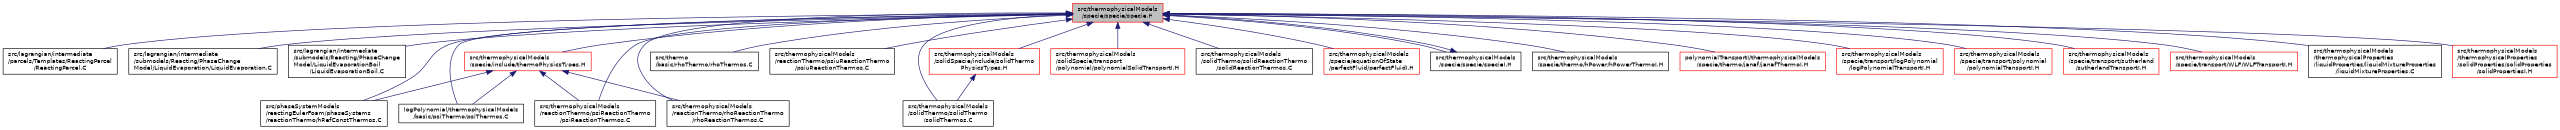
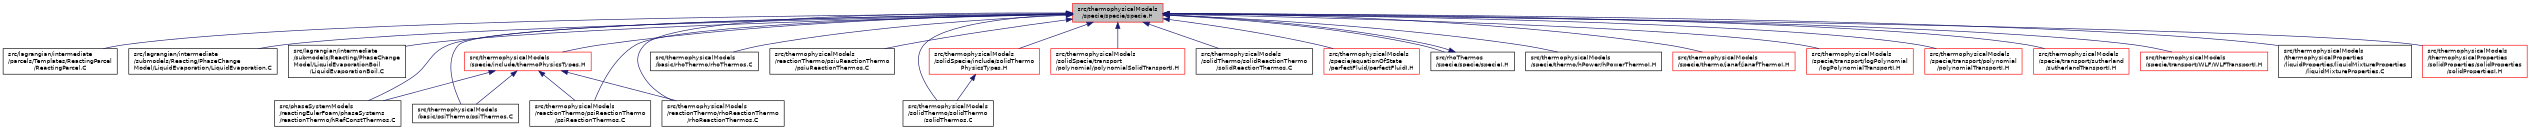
(704, 61) -> (704, 61)
(1476, 61) -> (1473, 61)
(1753, 61) -> (1734, 61)
(461, 113) -> (466, 113)
